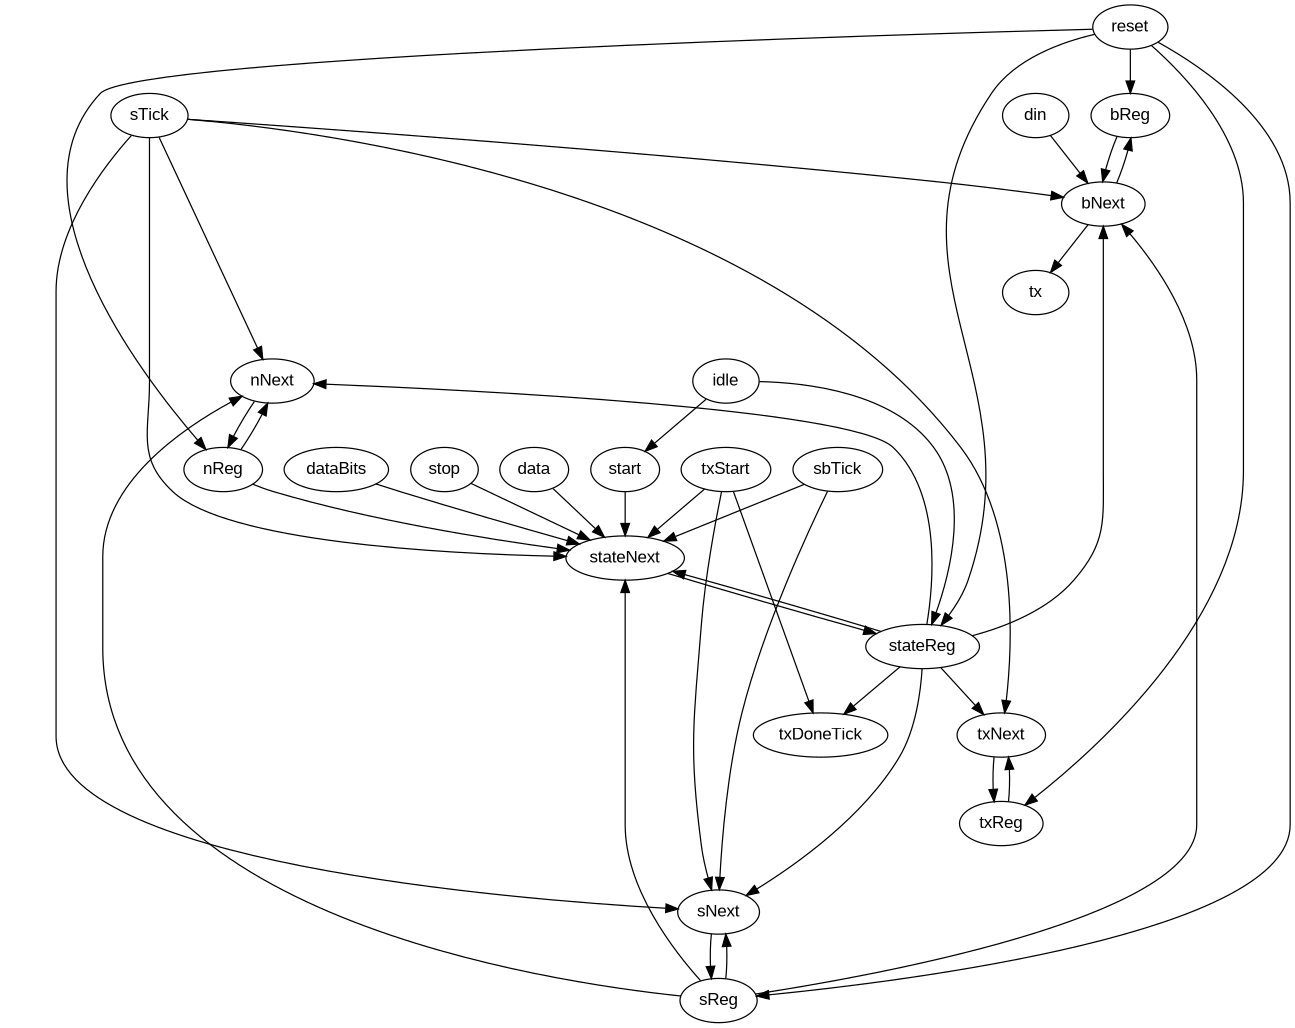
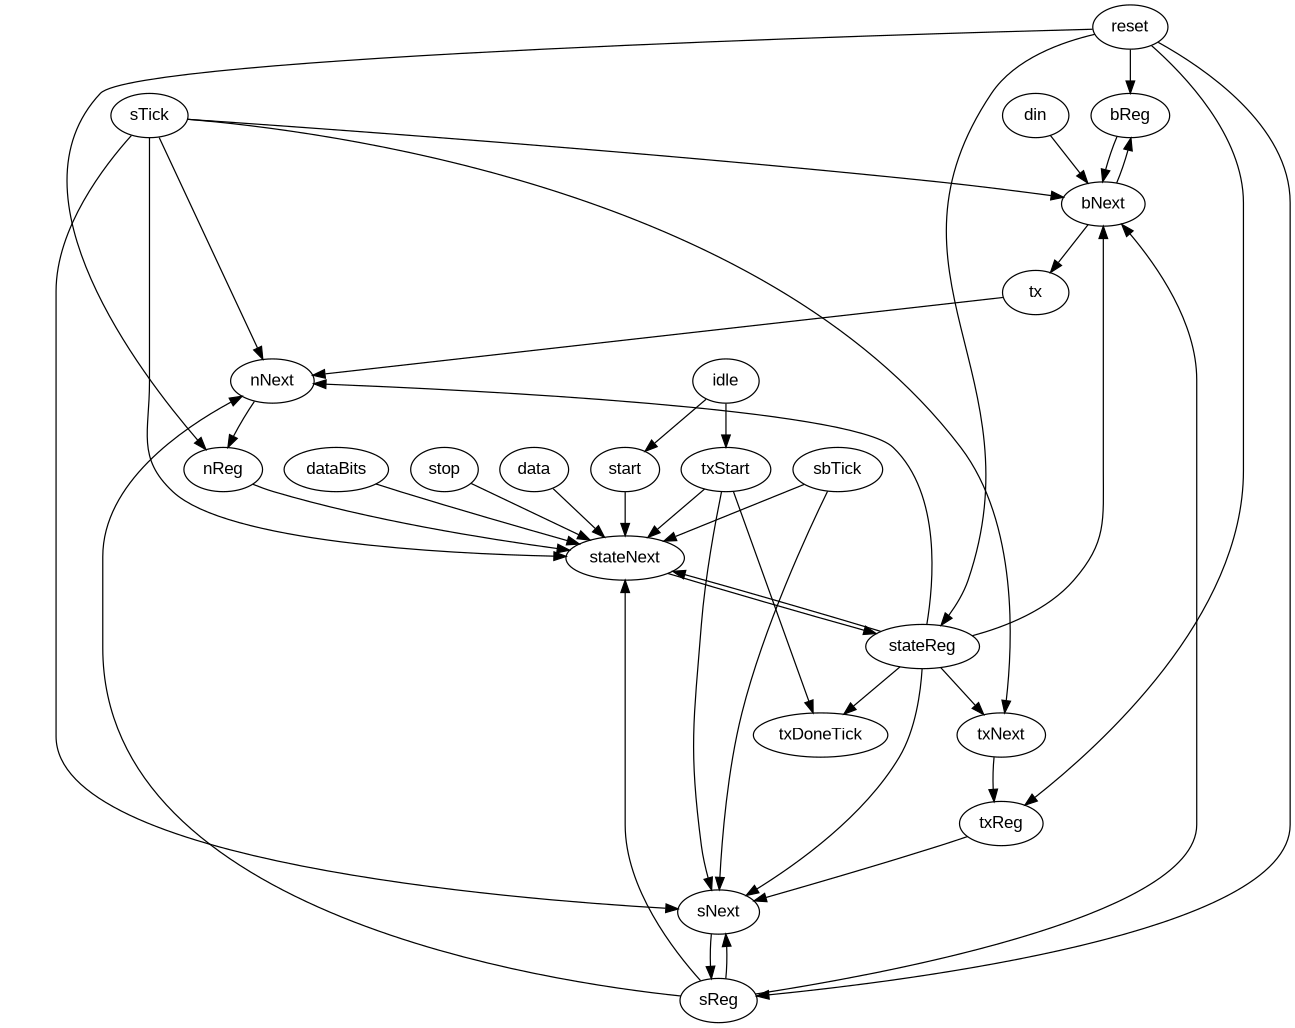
(252, 432) -> (664, 336)
(927, 440) -> (726, 419)
(1010, 786) -> (867, 868)
